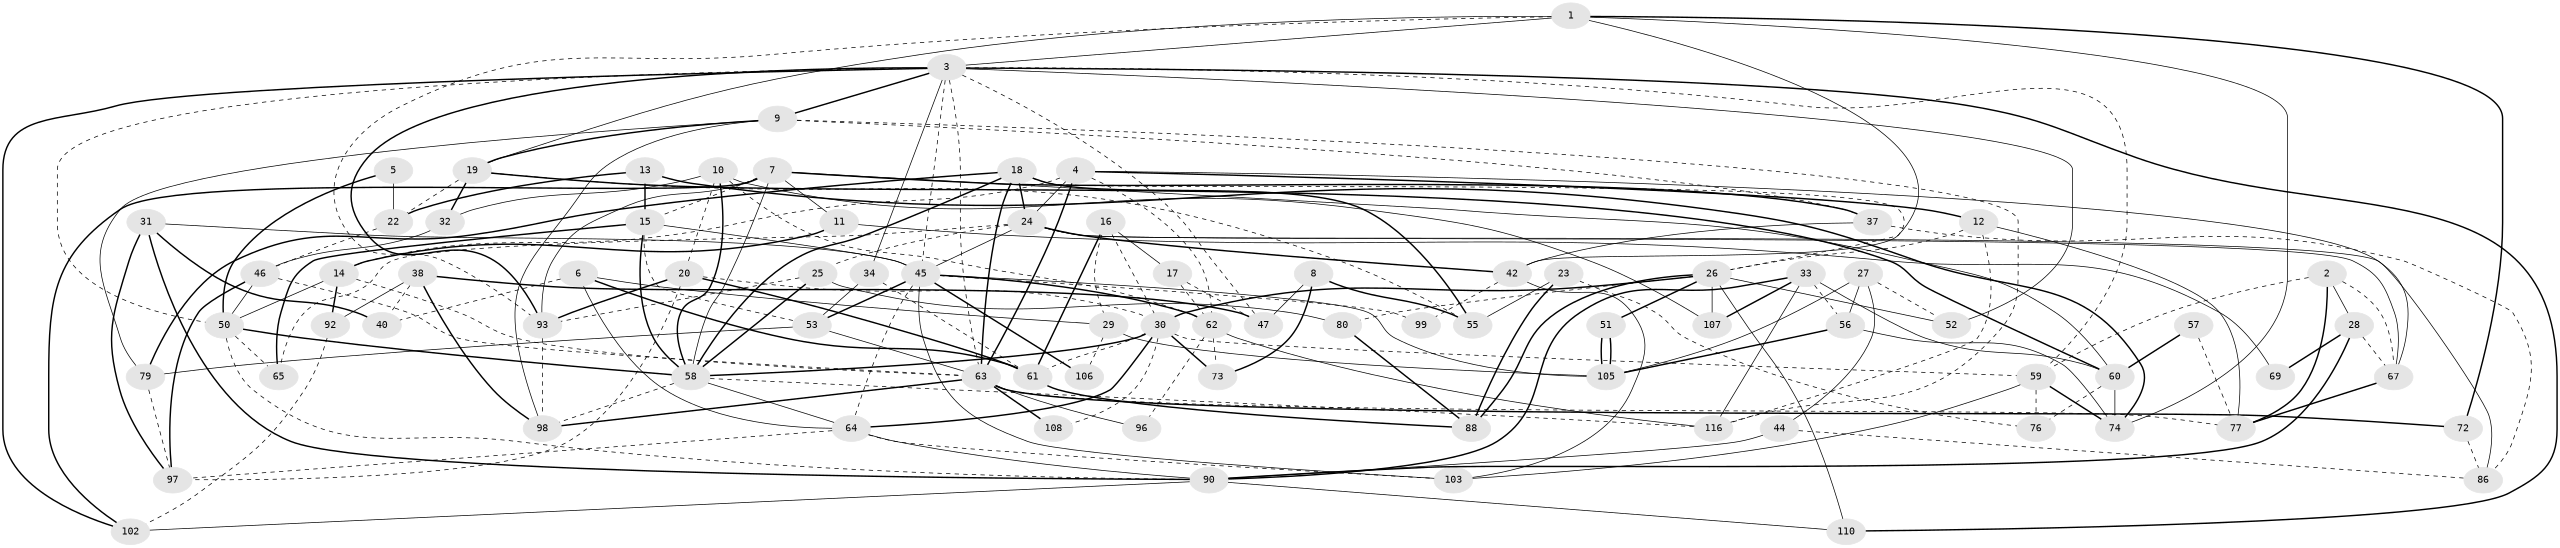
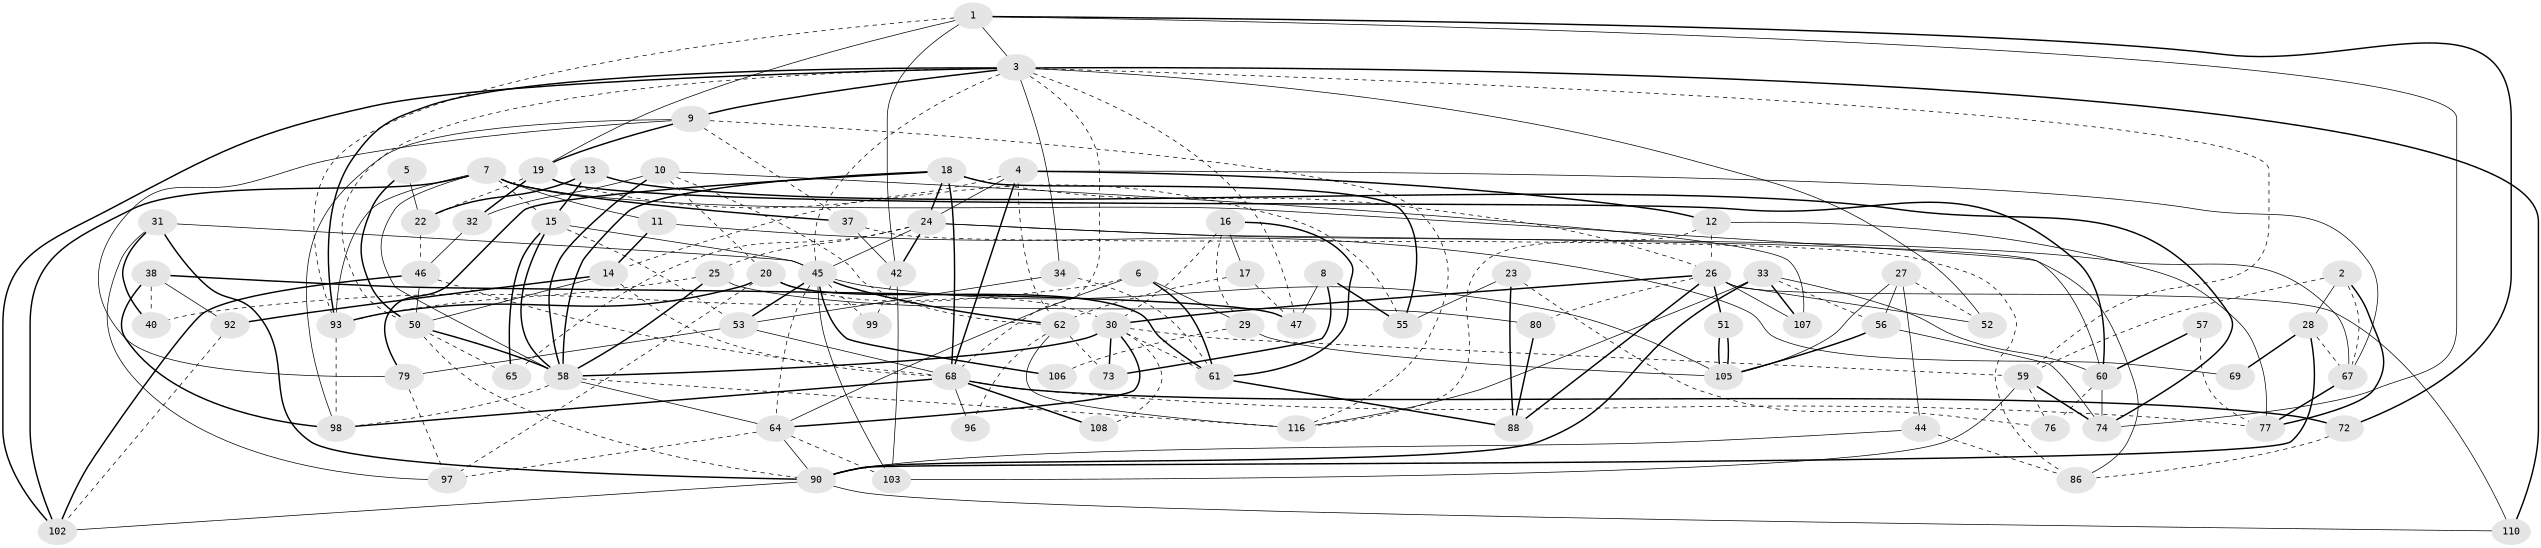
(113, 356) -> (195, 425)
(178, 360) -> (187, 331)
(981, 377) -> (951, 377)
